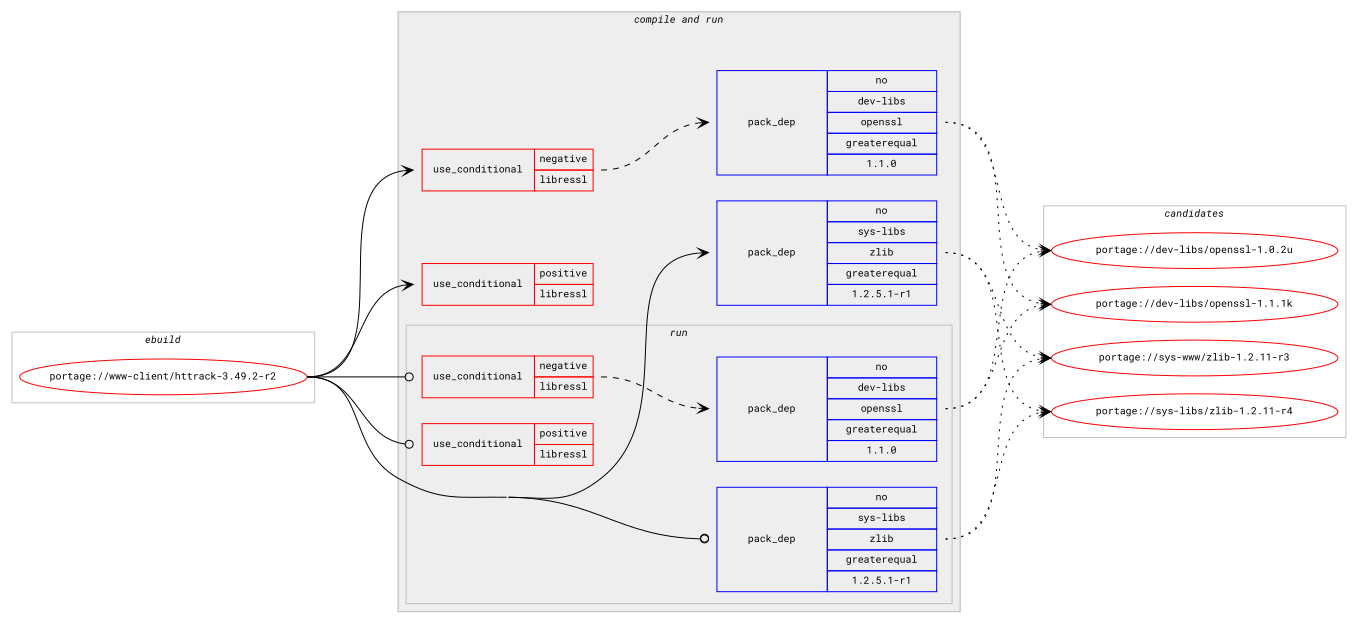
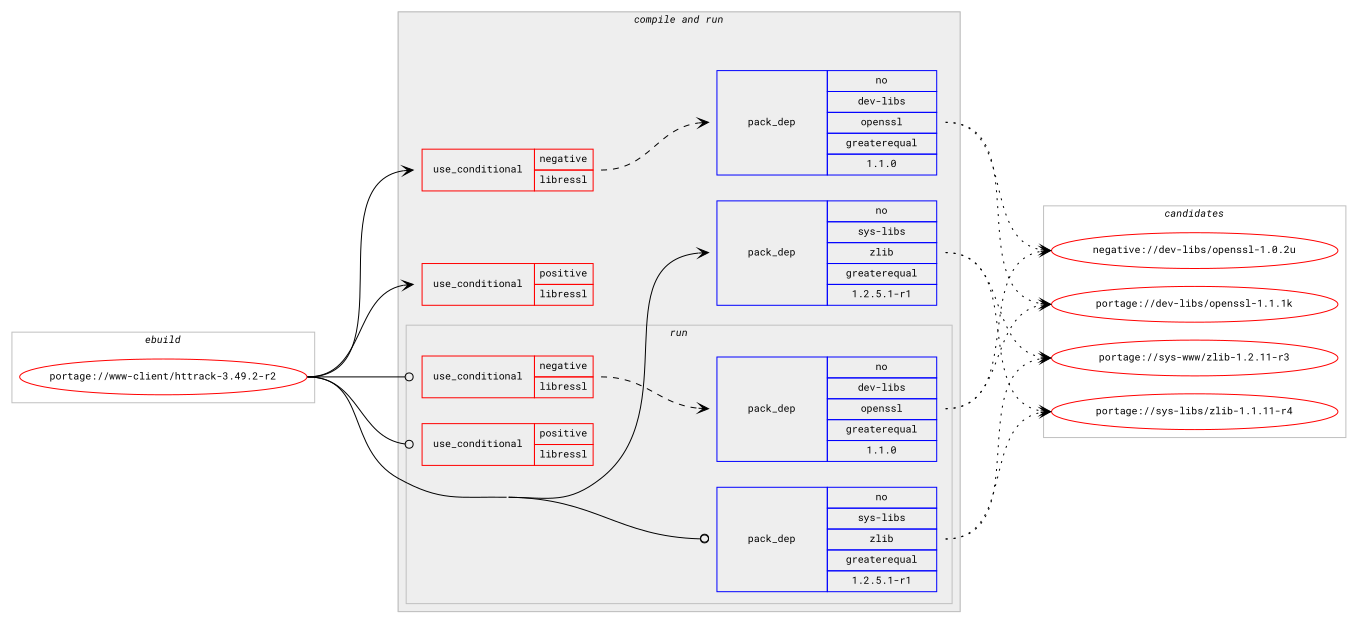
(1195, 251) -> (1195, 251)
(1195, 412) -> (1195, 412)
